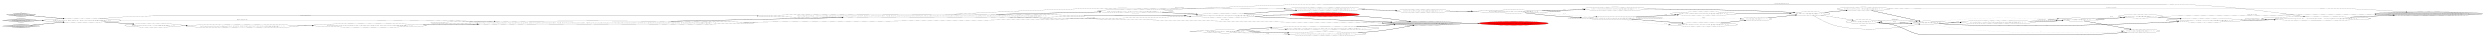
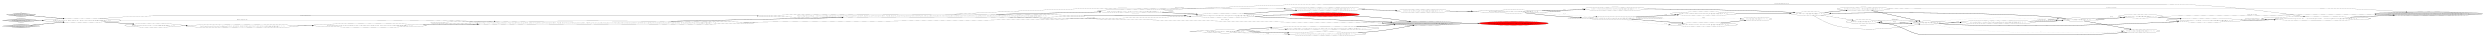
(1782, 16) -> (1948, 13)
